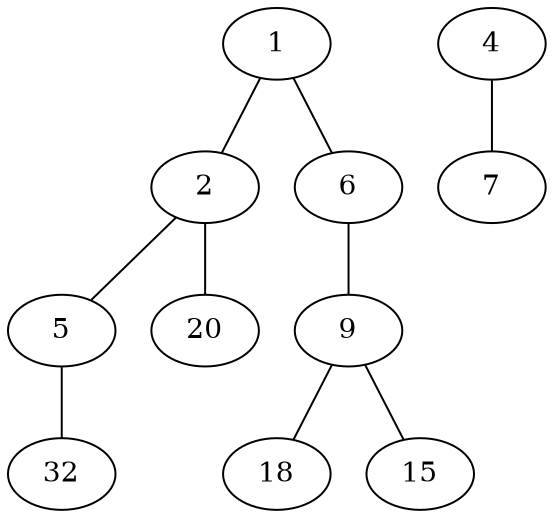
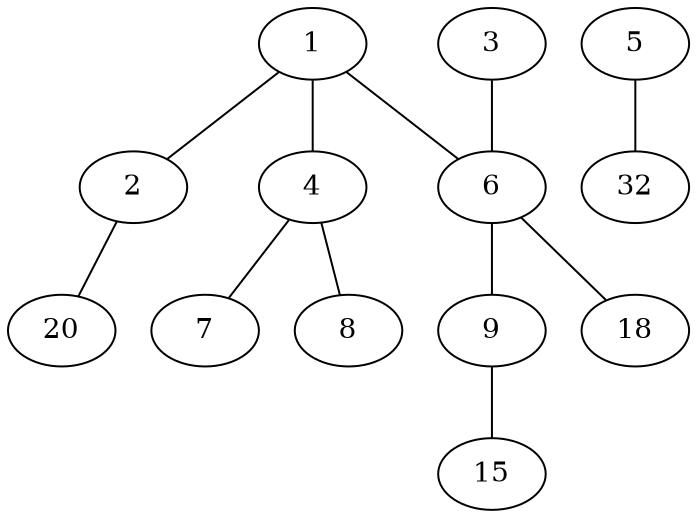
none -> (492, 44)
none -> (313, 116)
(134, 259) -> none
none -> (349, 331)
(313, 402) -> (563, 259)
